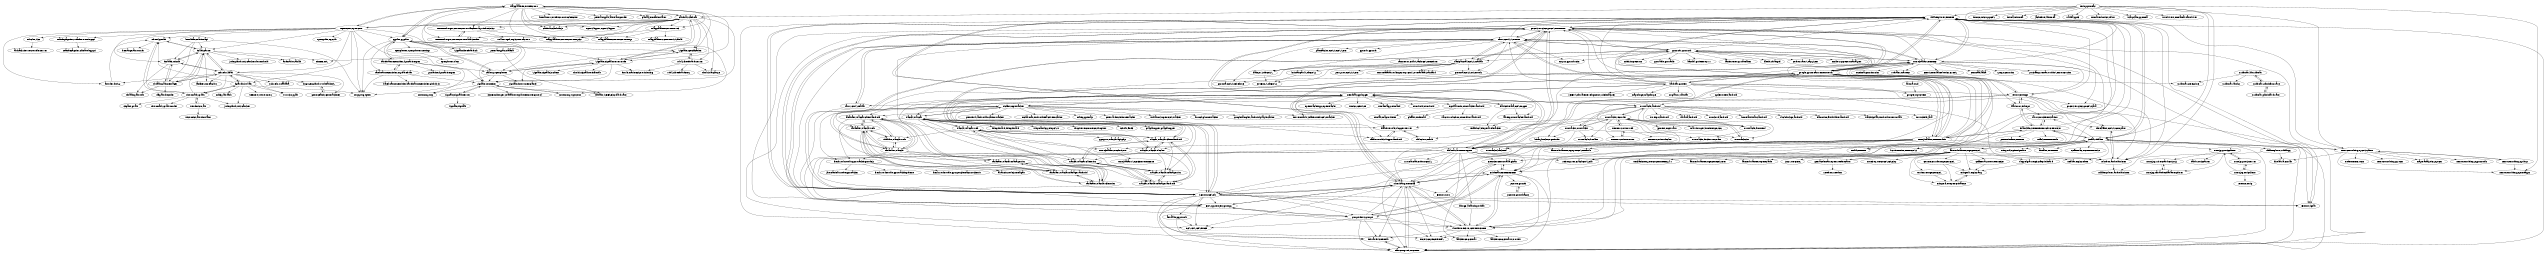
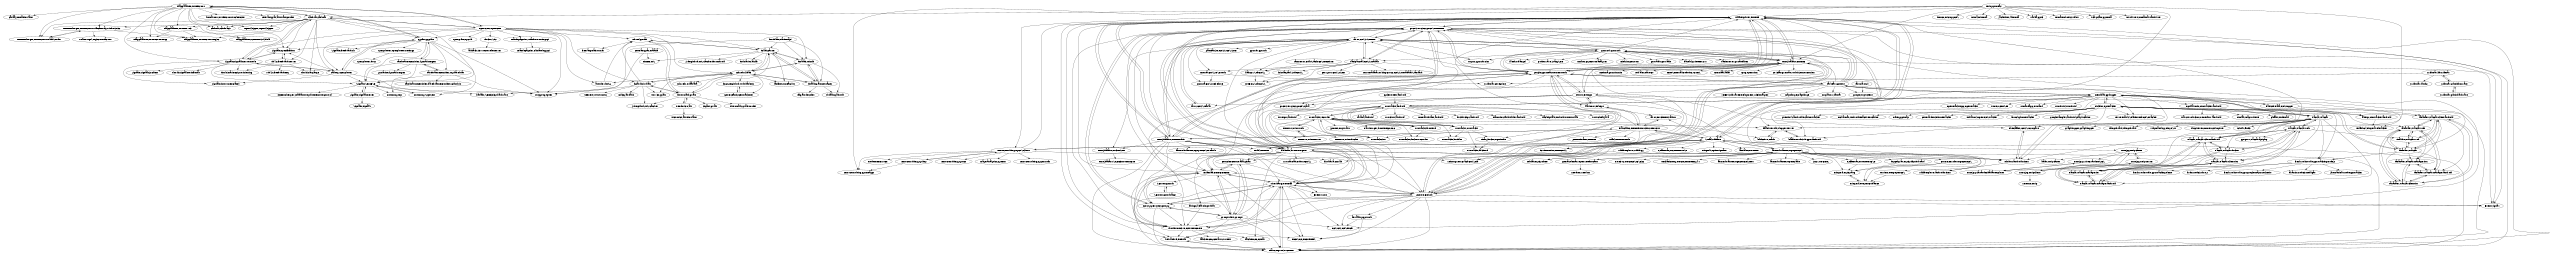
none -> (2197, 173)
